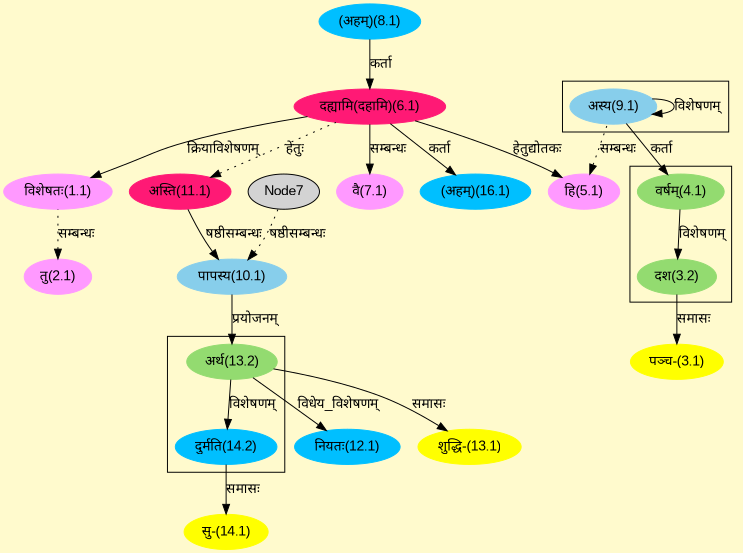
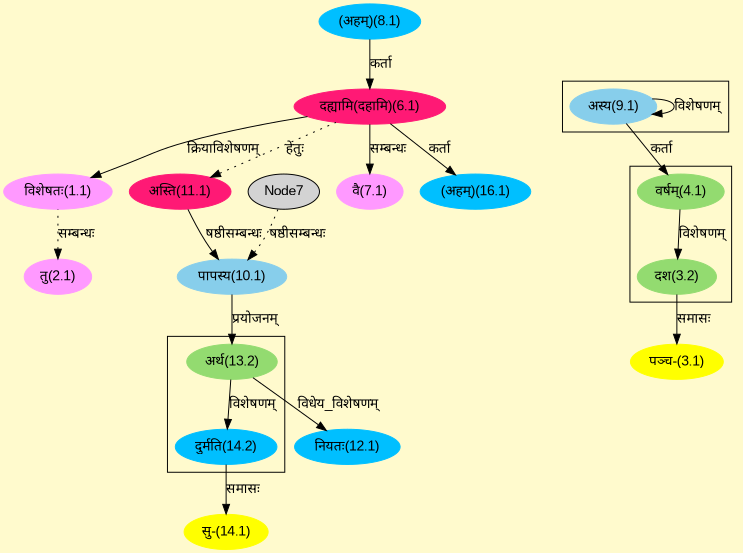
(584, 192) -> none
(470, 447) -> none
